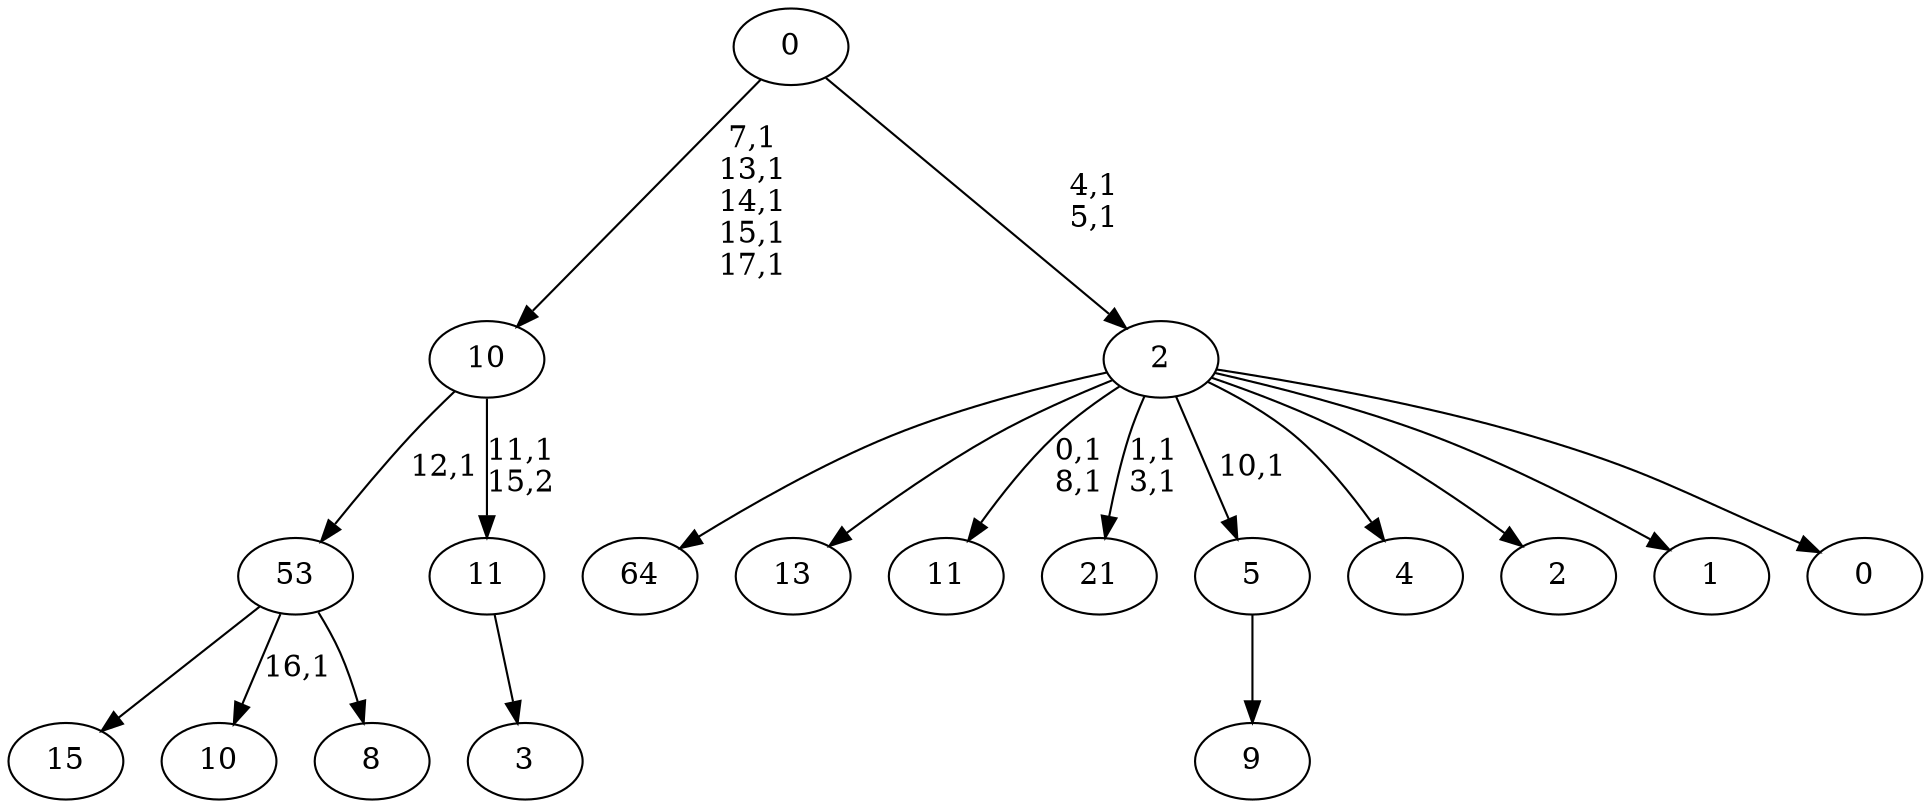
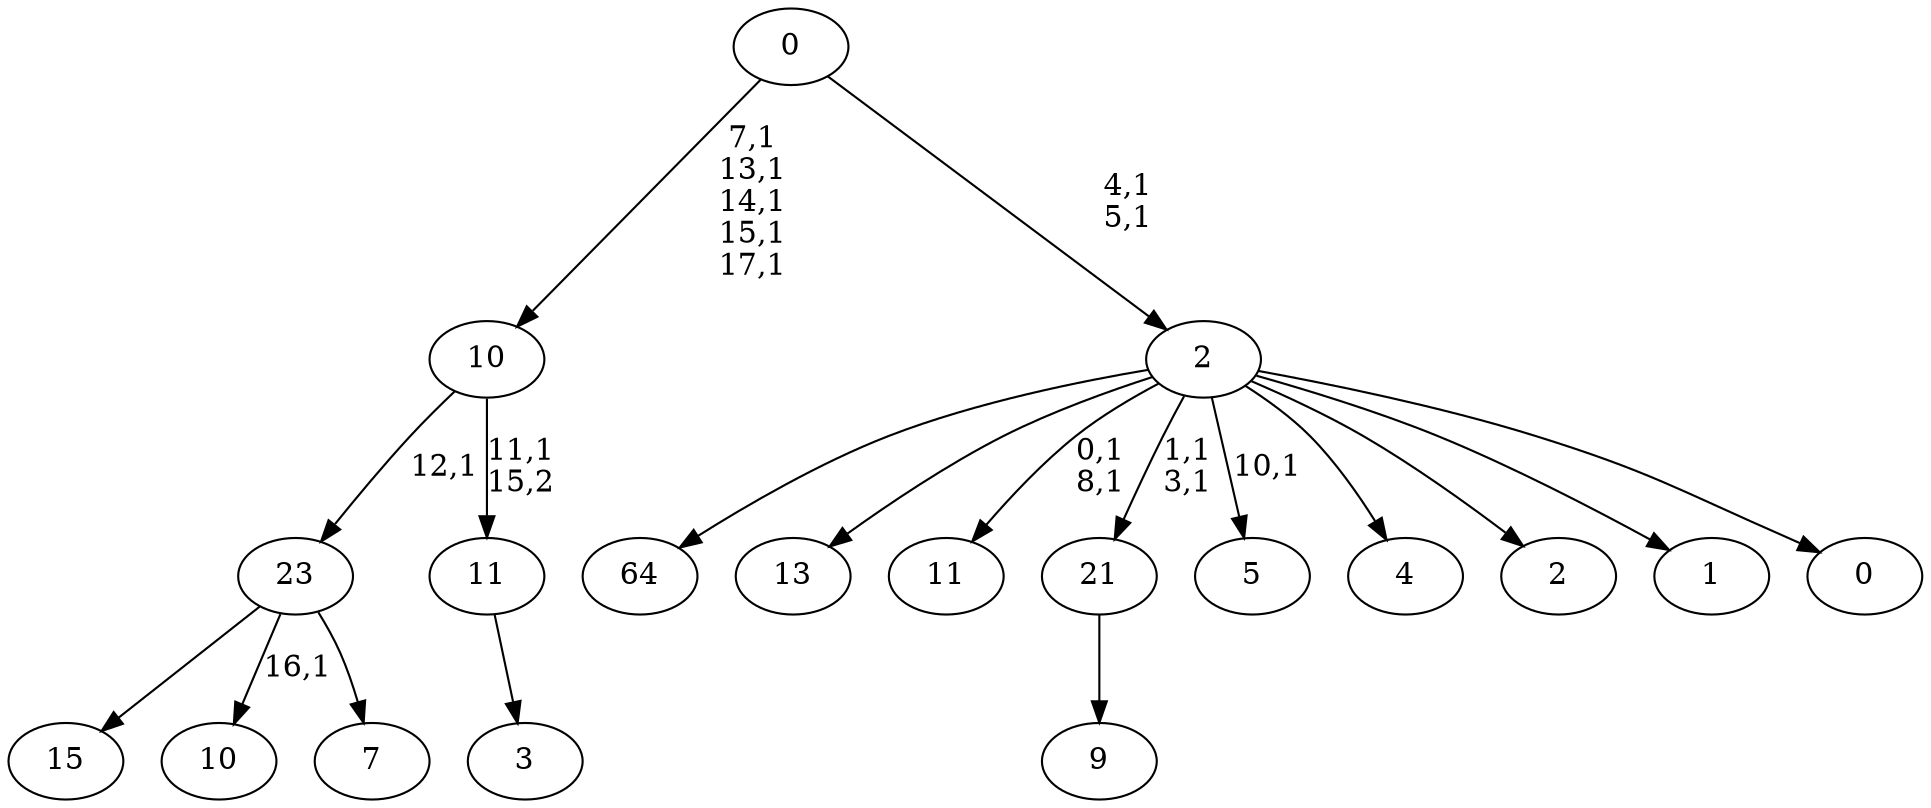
(296, 576) -> (296, 576)
(1252, 658) -> (1099, 658)
(372, 761) -> (372, 761)
